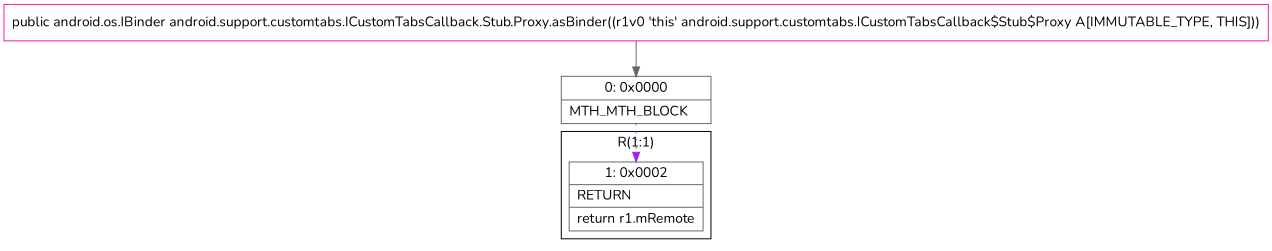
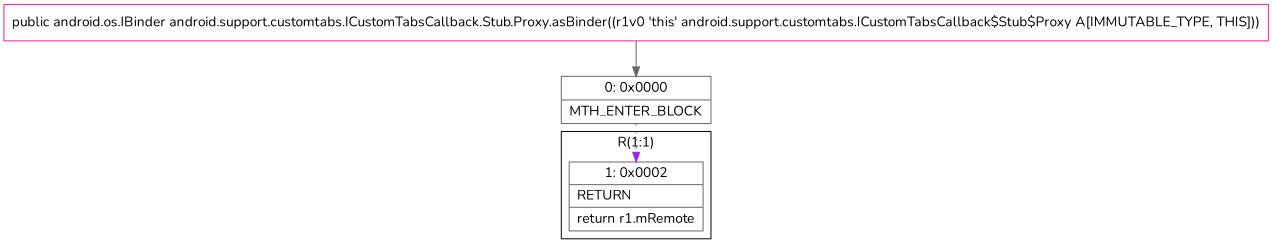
(629, 111) -> (636, 111)
